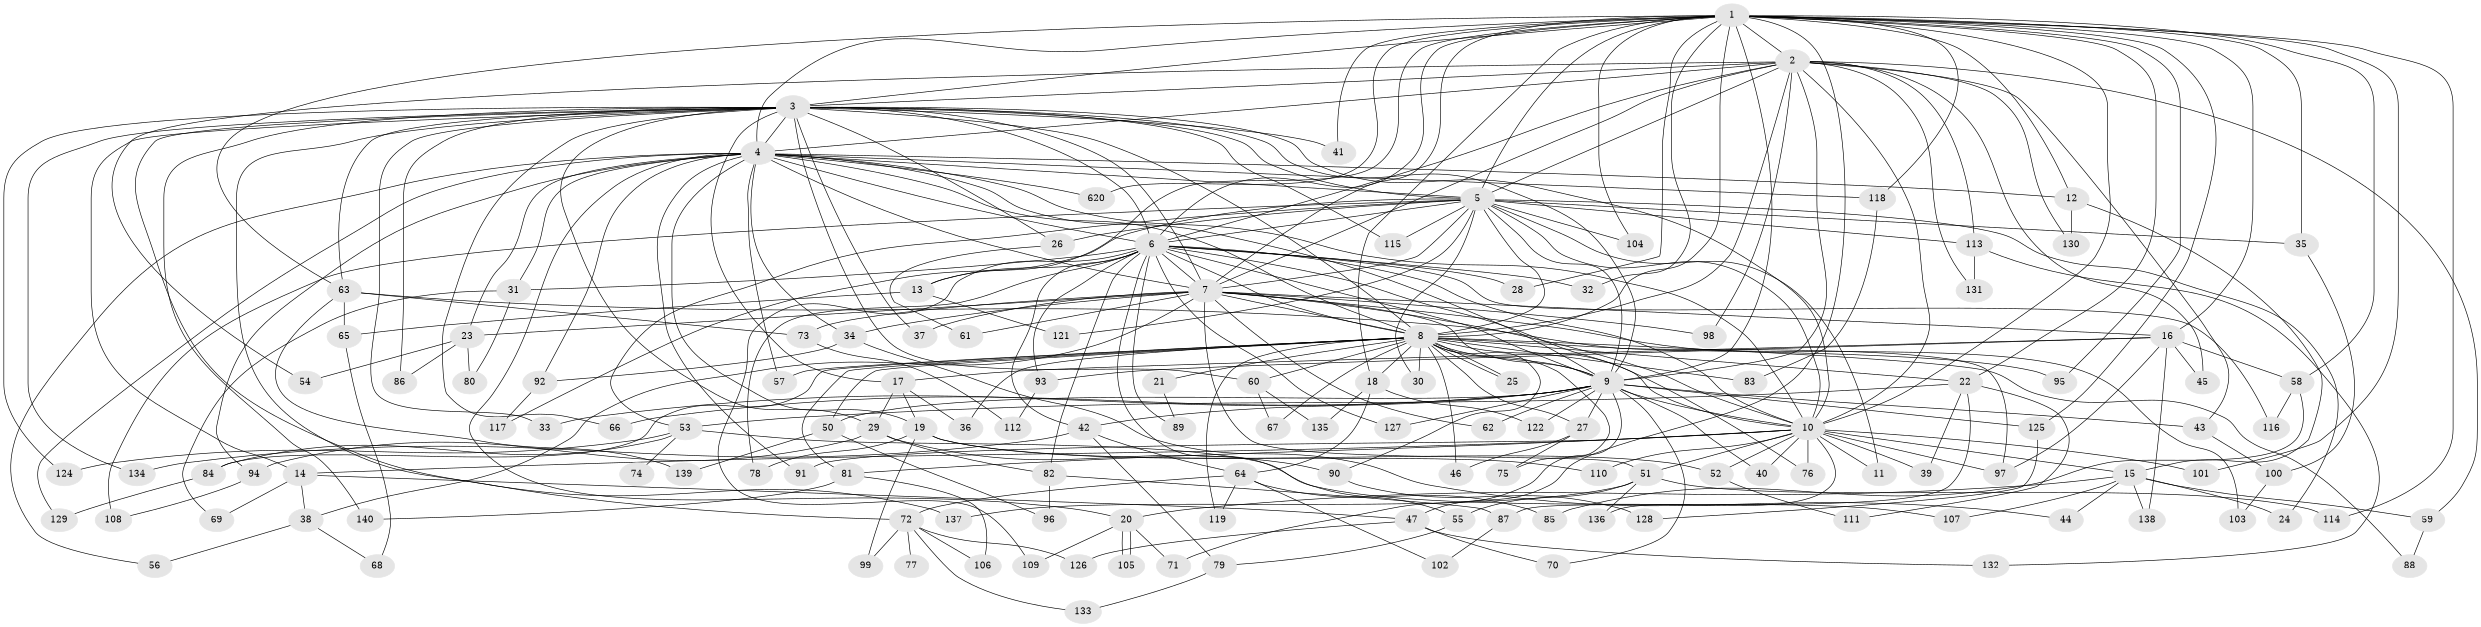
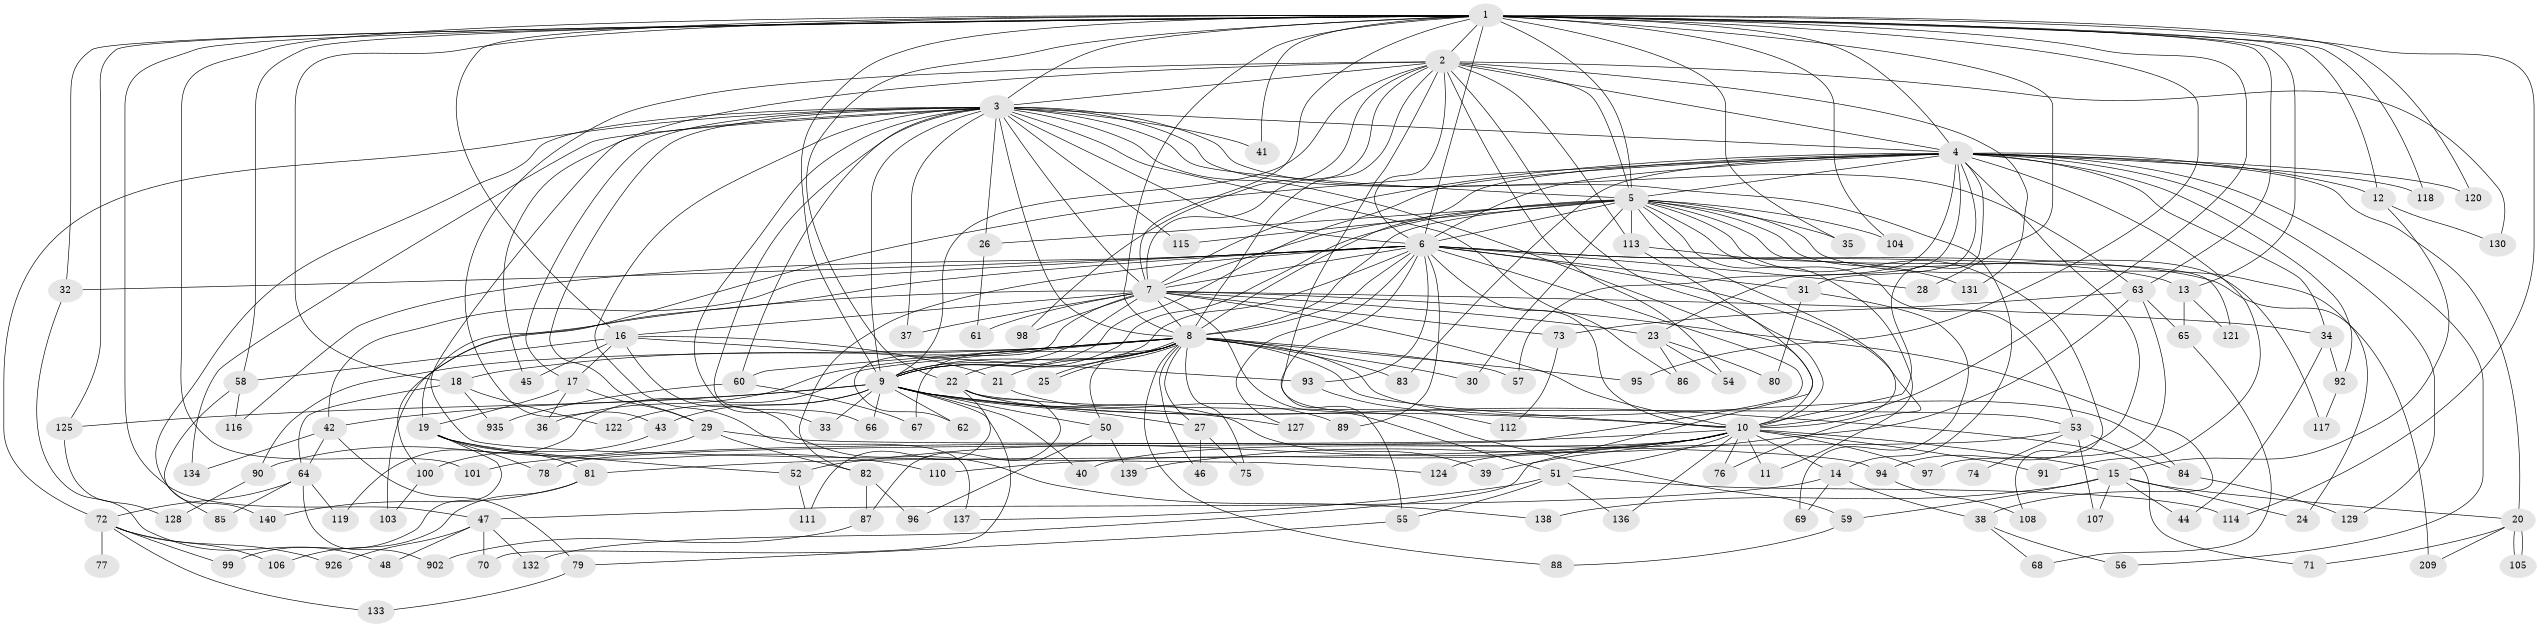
(1096, 199) -> (2474, 199)
(1850, 315) -> (1560, 222)
(1062, 356) -> (508, 451)
(2353, 374) -> (859, 291)
(2092, 414) -> (813, 344)
(1320, 428) -> (495, 428)
none -> (386, 566)
(1031, 566) -> (2428, 566)
(1079, 566) -> (334, 566)
(1440, 566) -> (435, 566)
